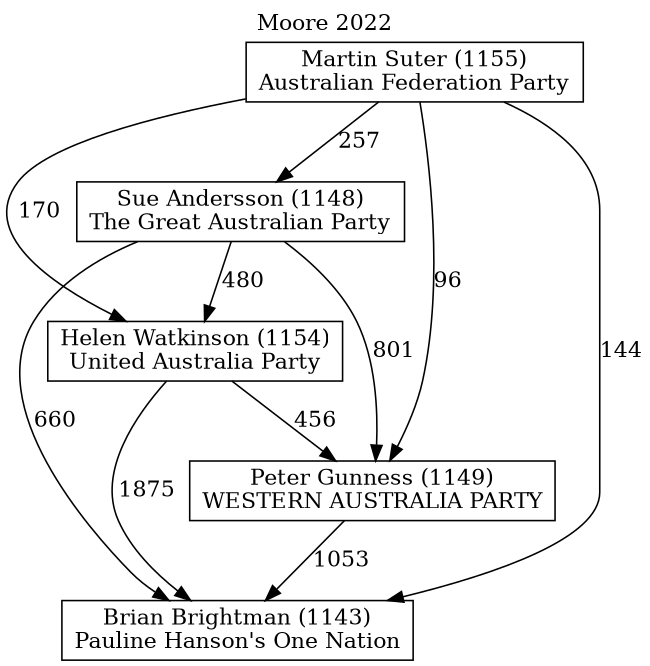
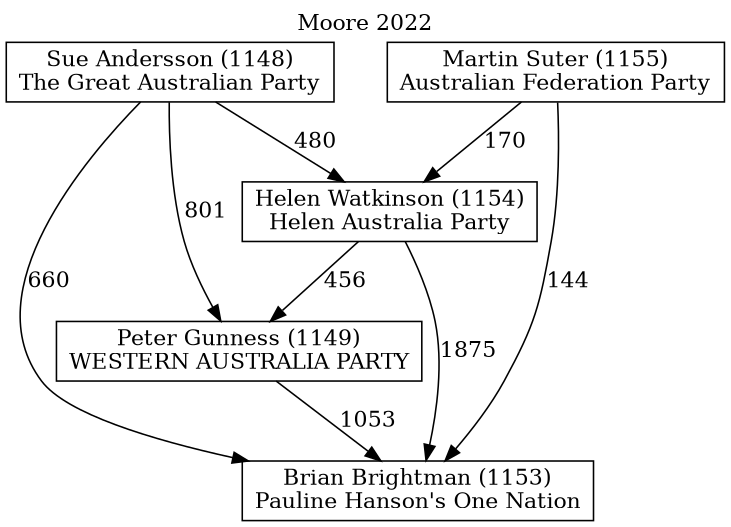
(334, 137) -> none
(433, 277) -> none
(195, 351) -> (390, 212)
(238, 630) -> (418, 491)
